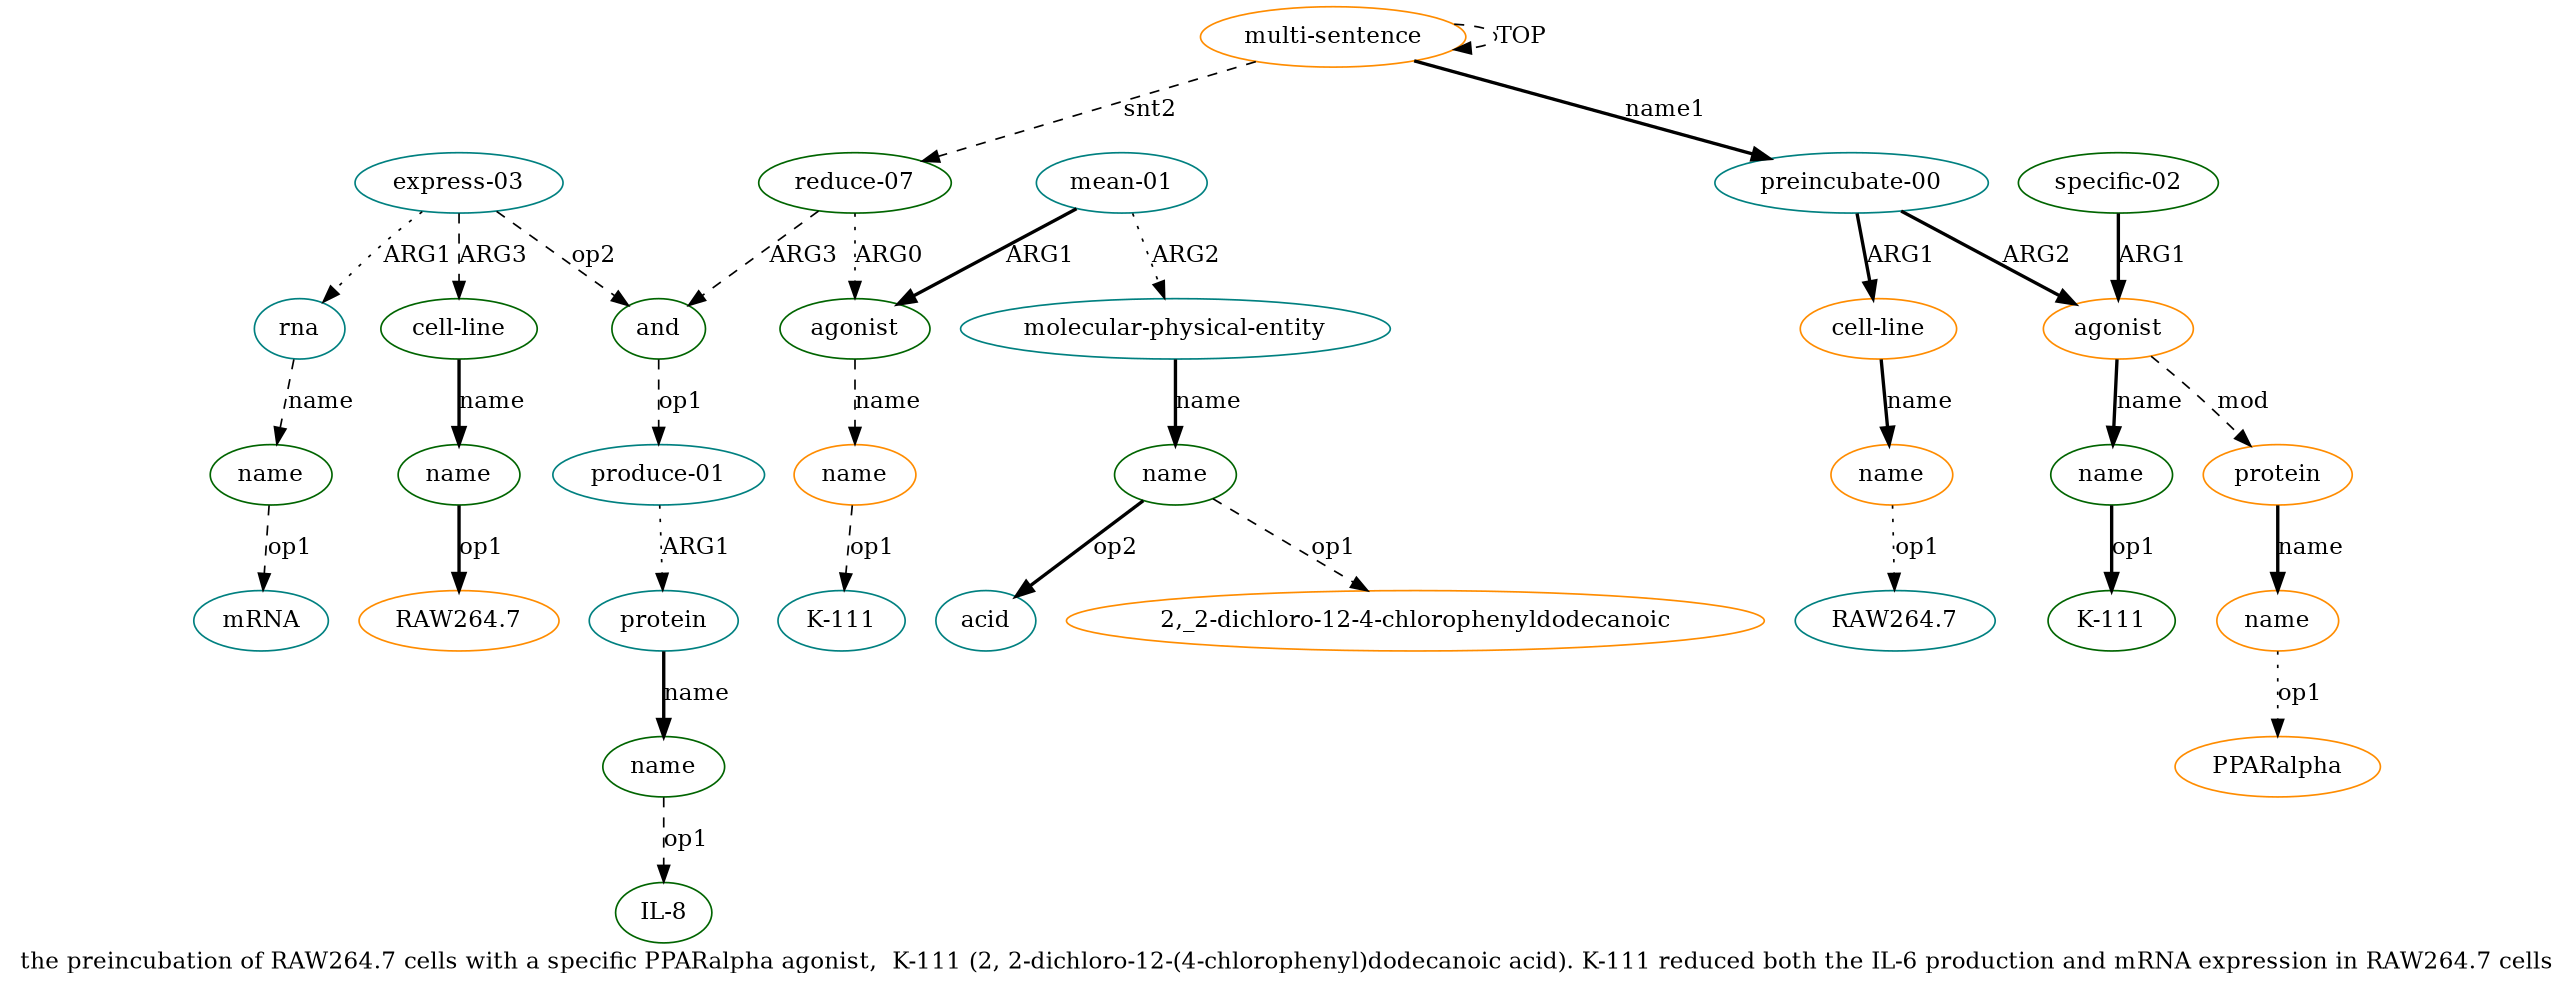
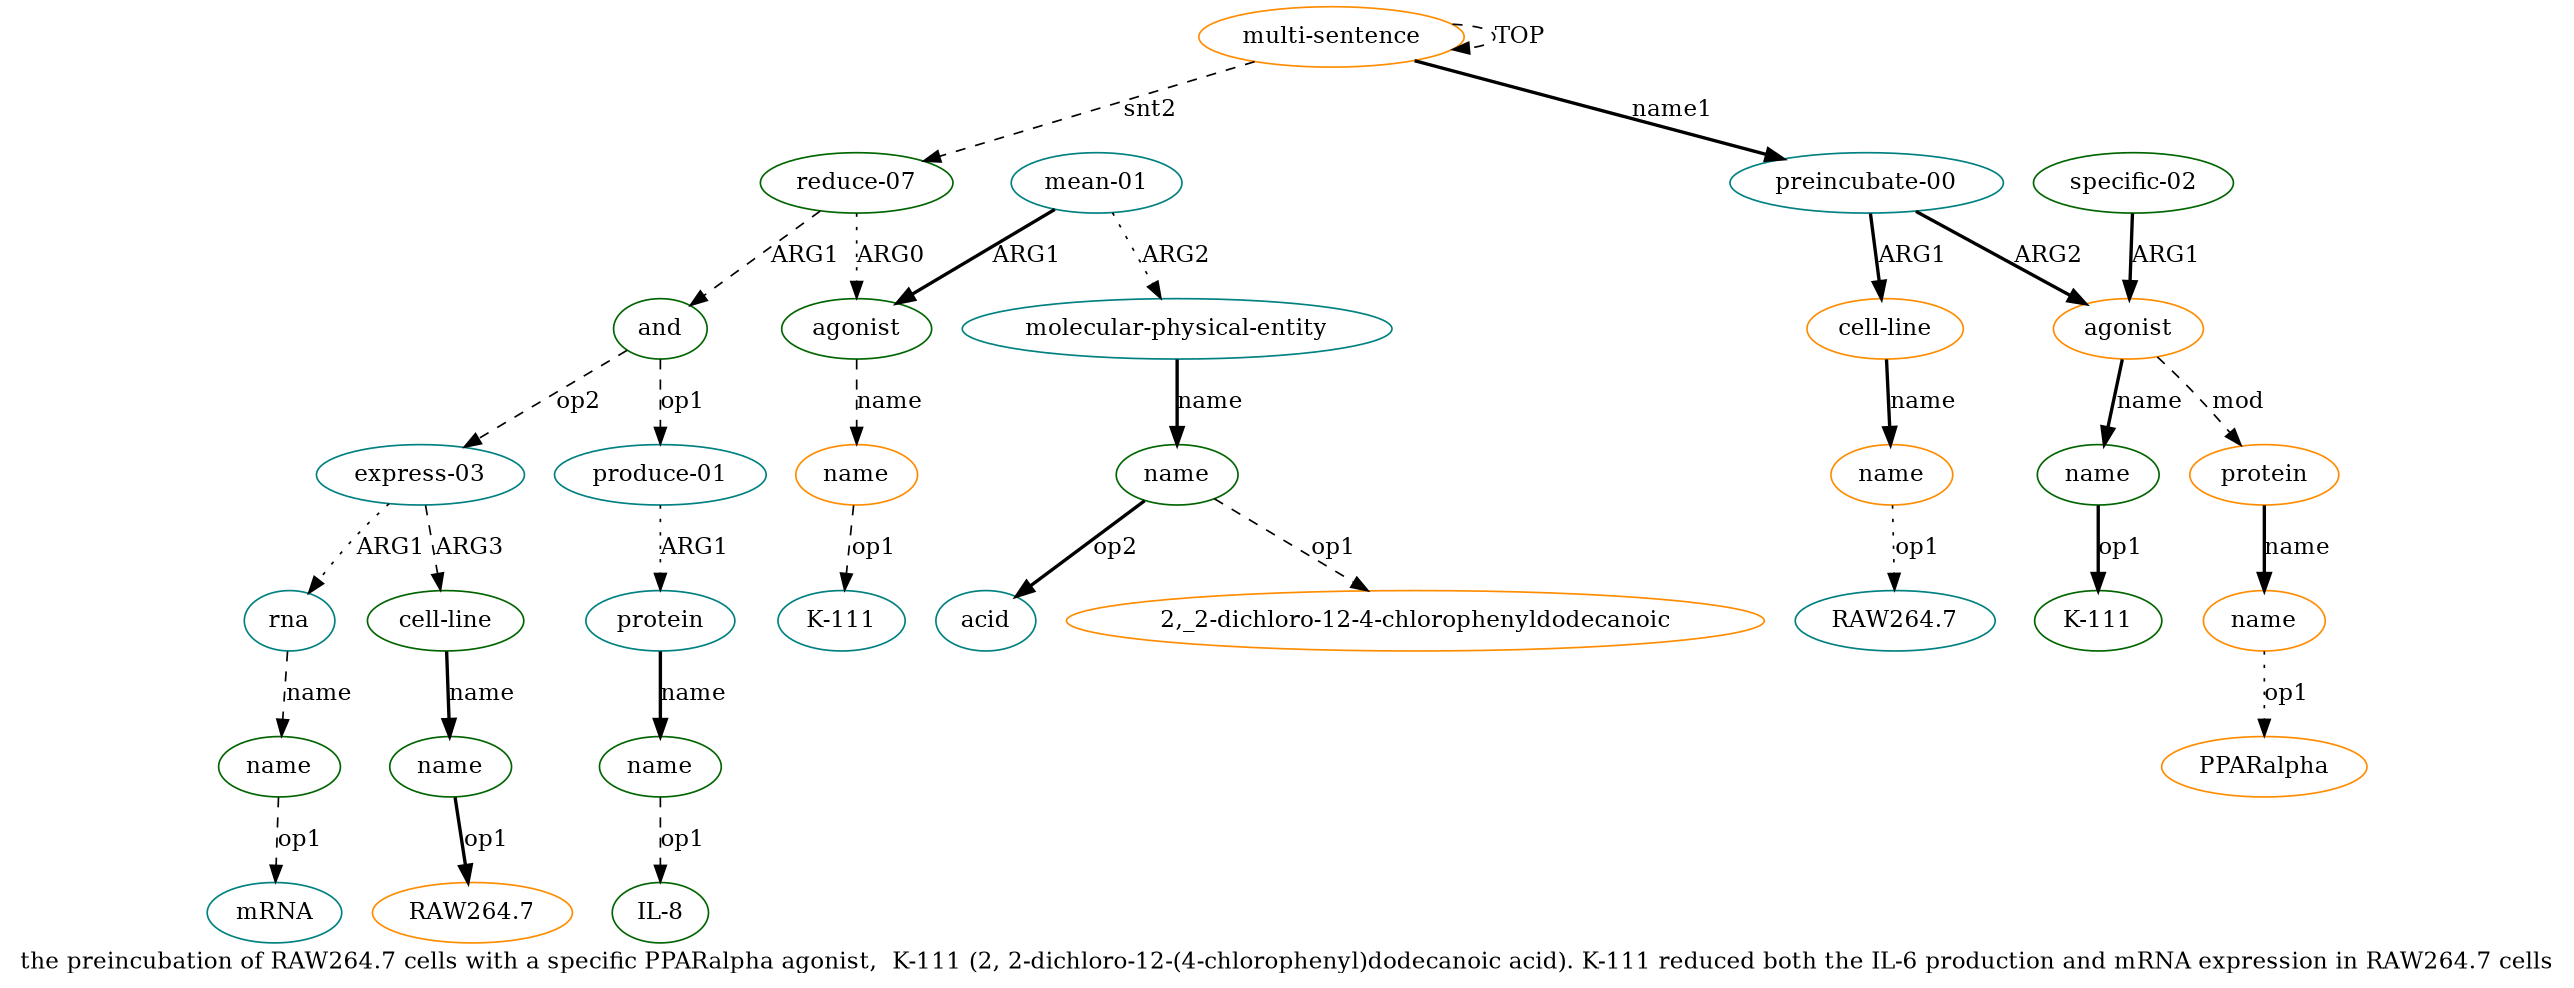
(556, 254) -> (553, 394)
(804, 256) -> (806, 256)
